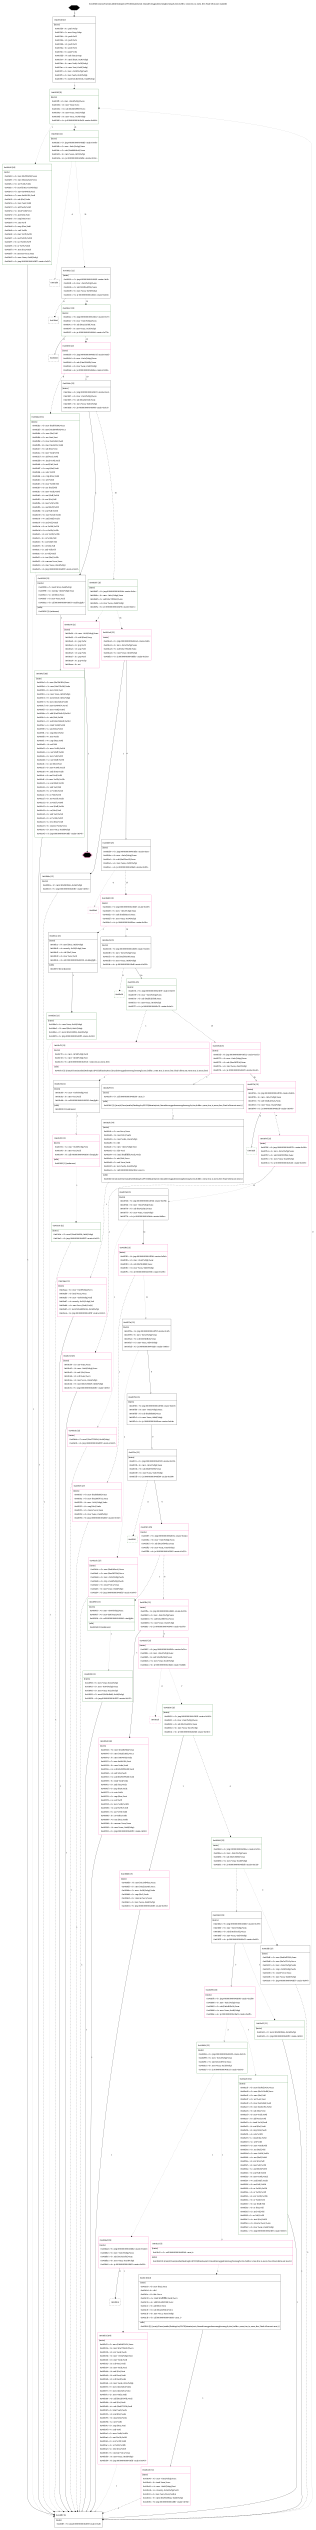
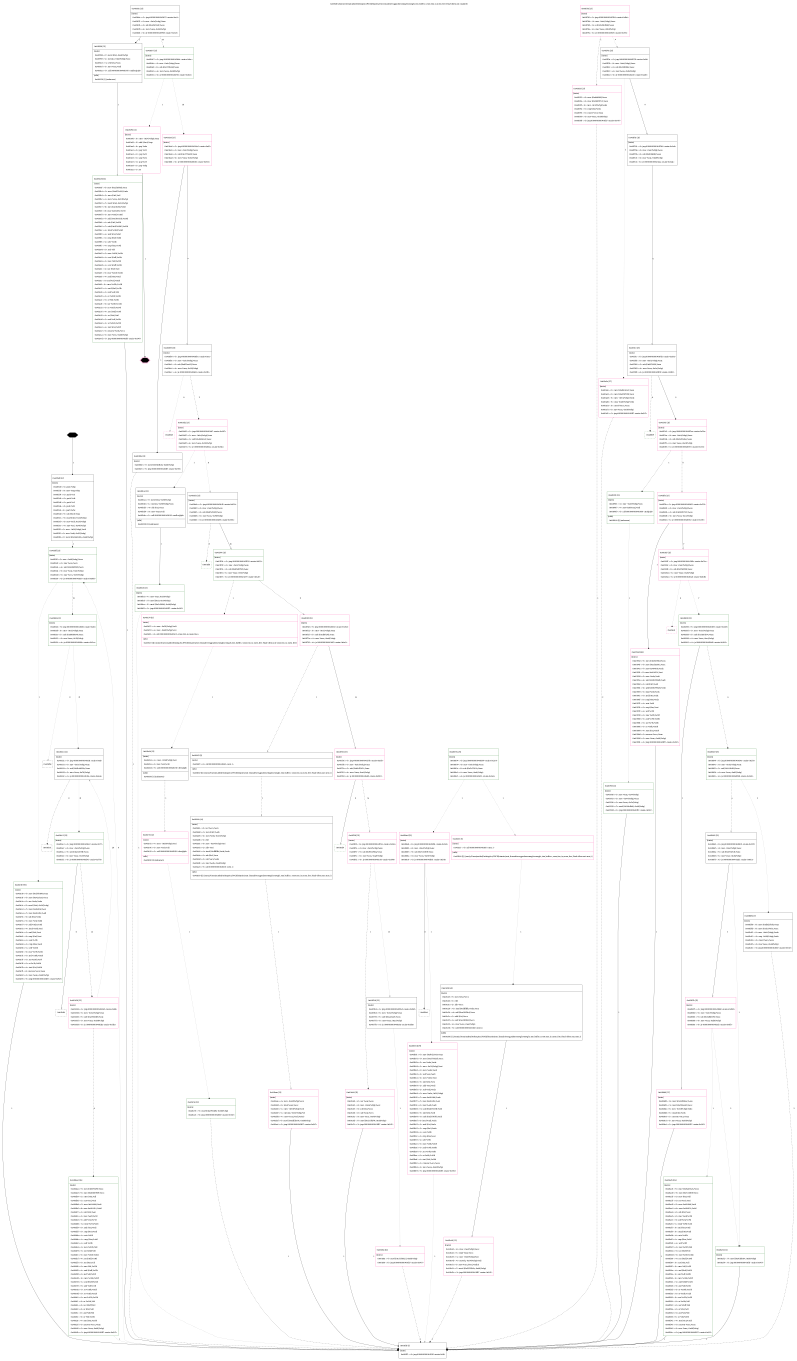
(86, 376) -> (111, 888)
(143, 1231) -> none
(226, 2029) -> (725, 1137)
